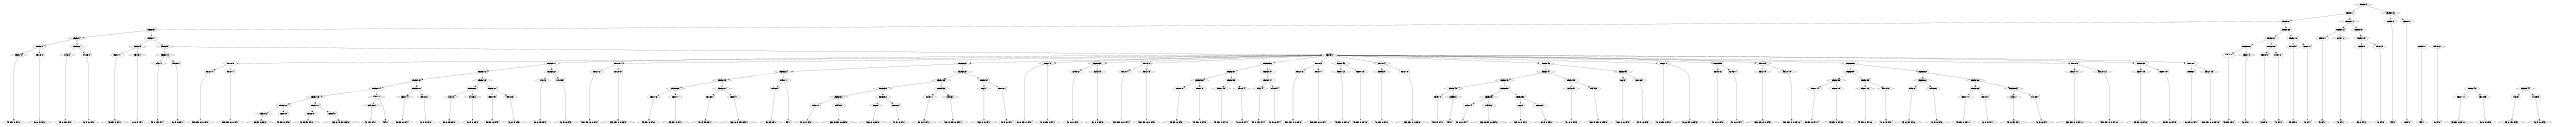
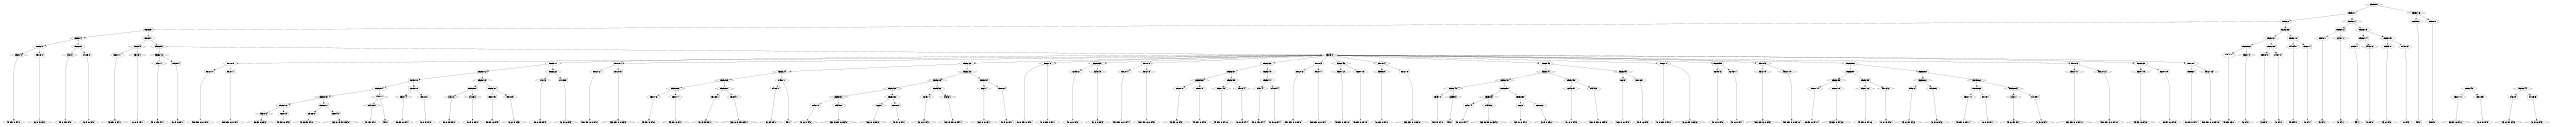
none -> (2363, 38)
